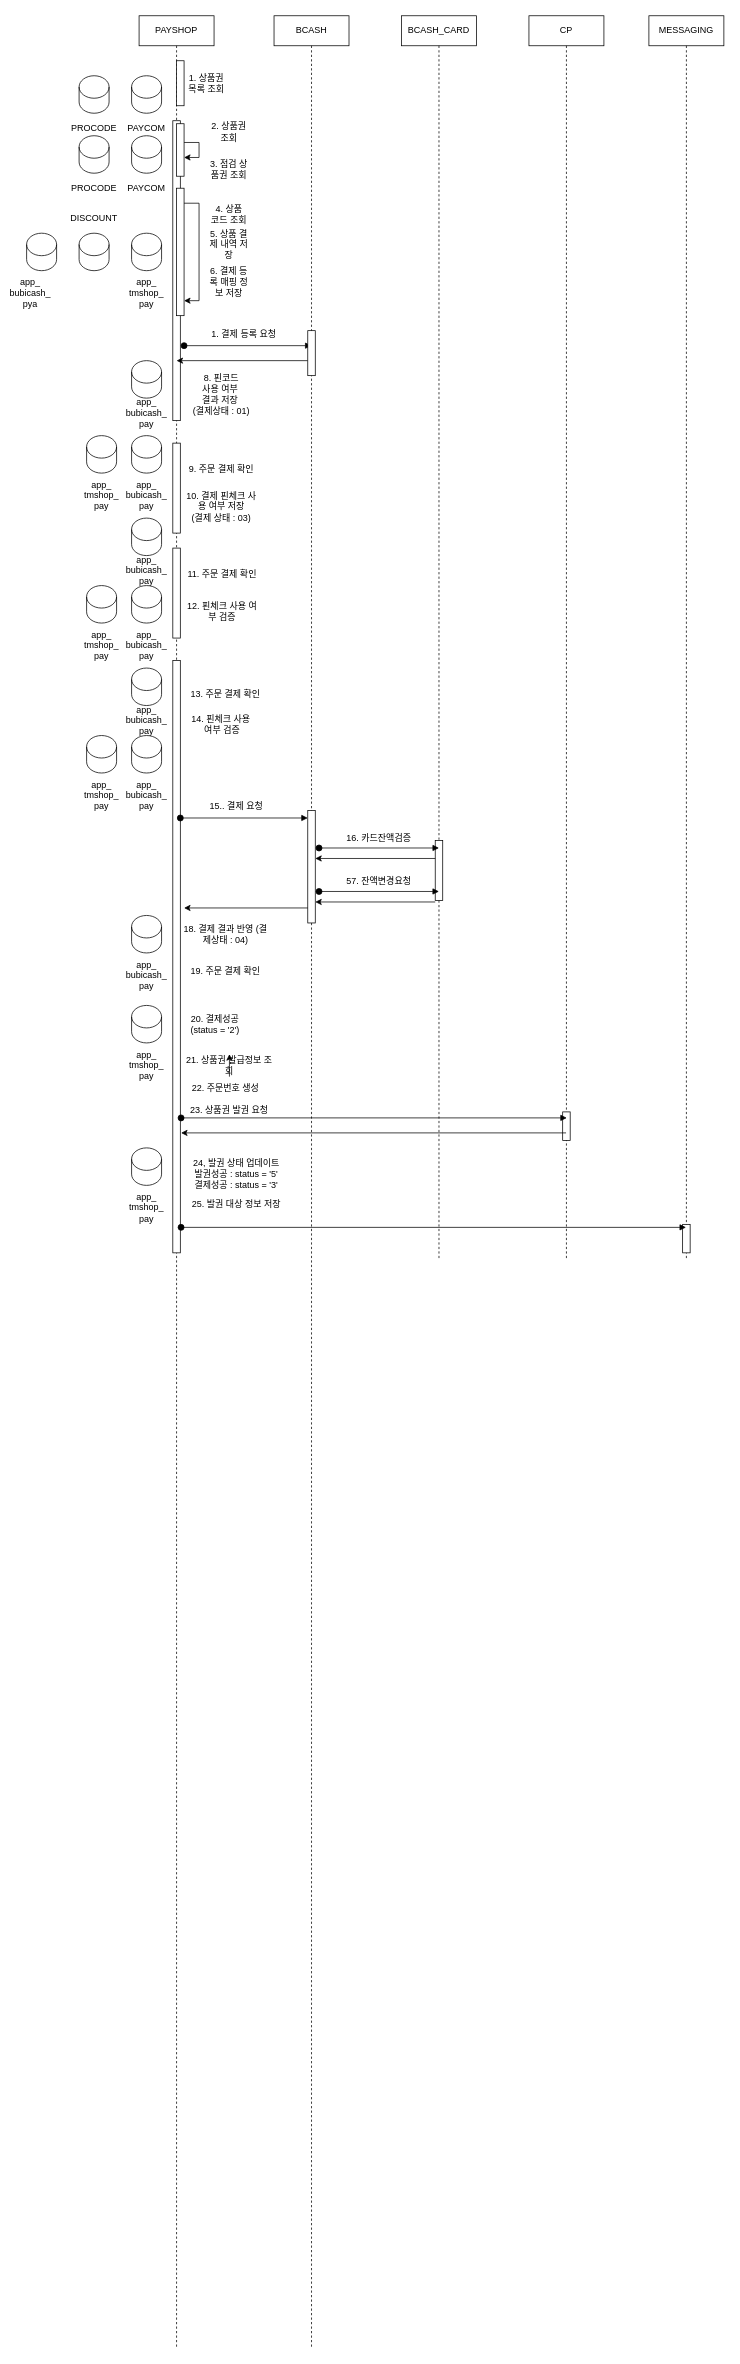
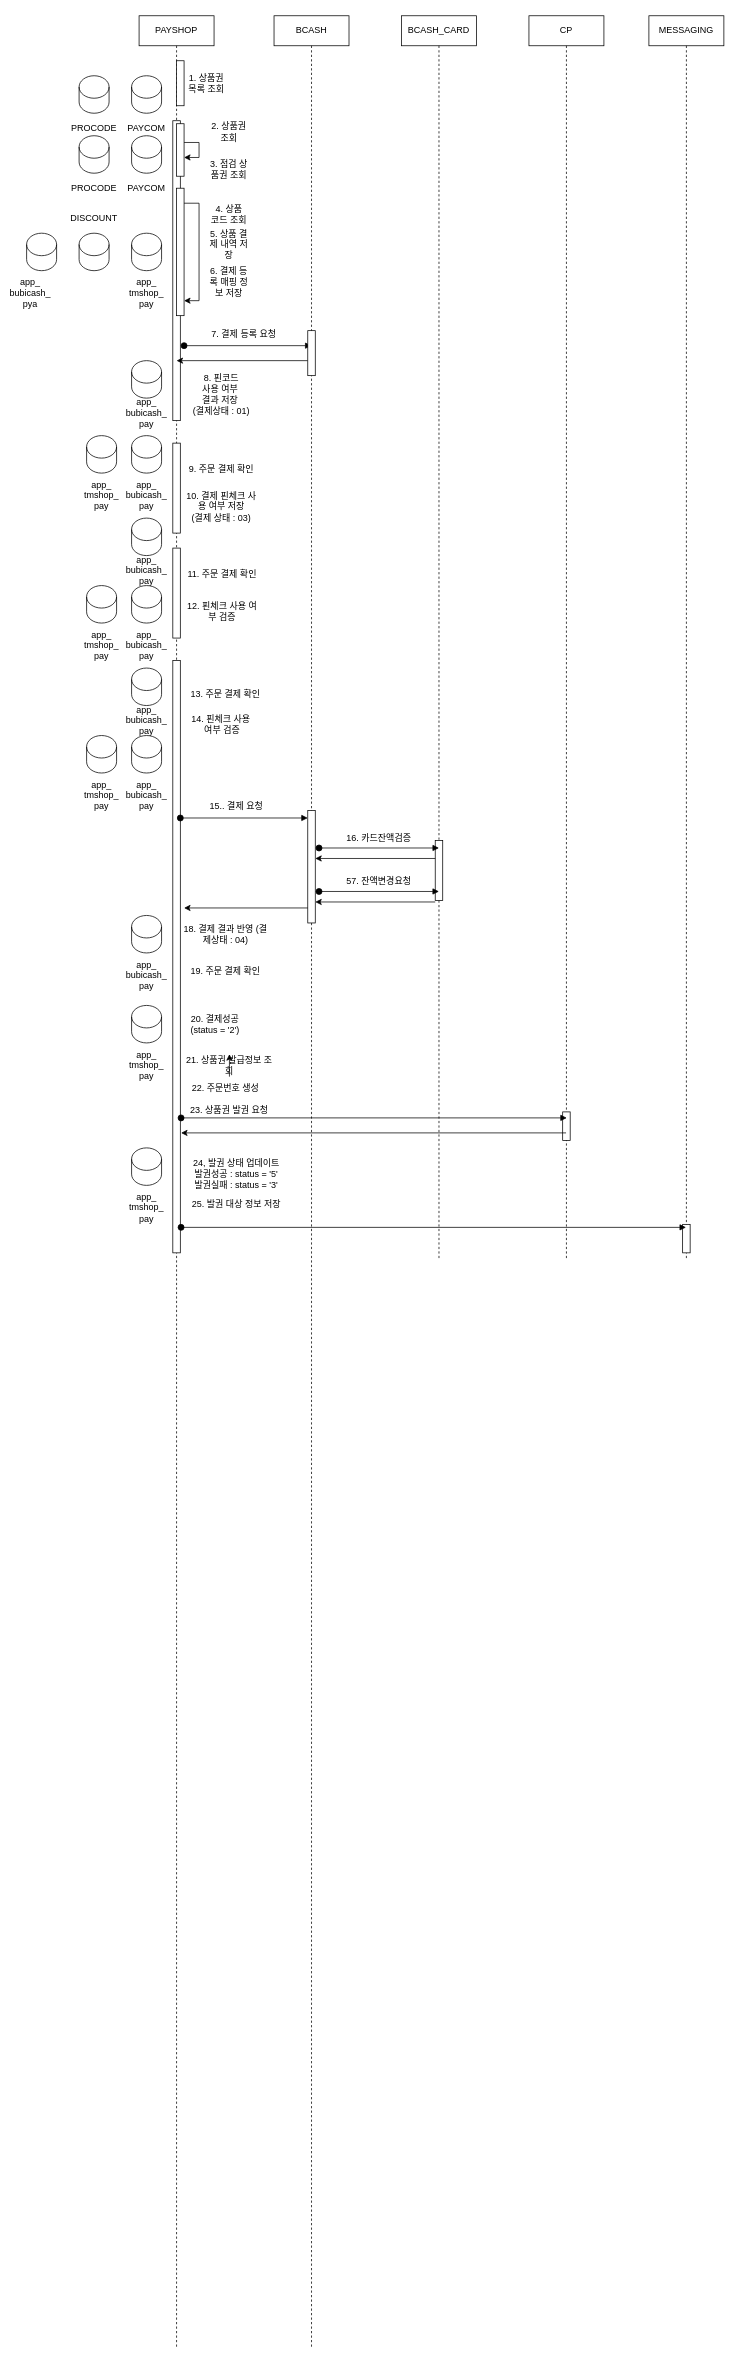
(244, 334) -> (244, 334)
(237, 1174) -> (237, 1174)
